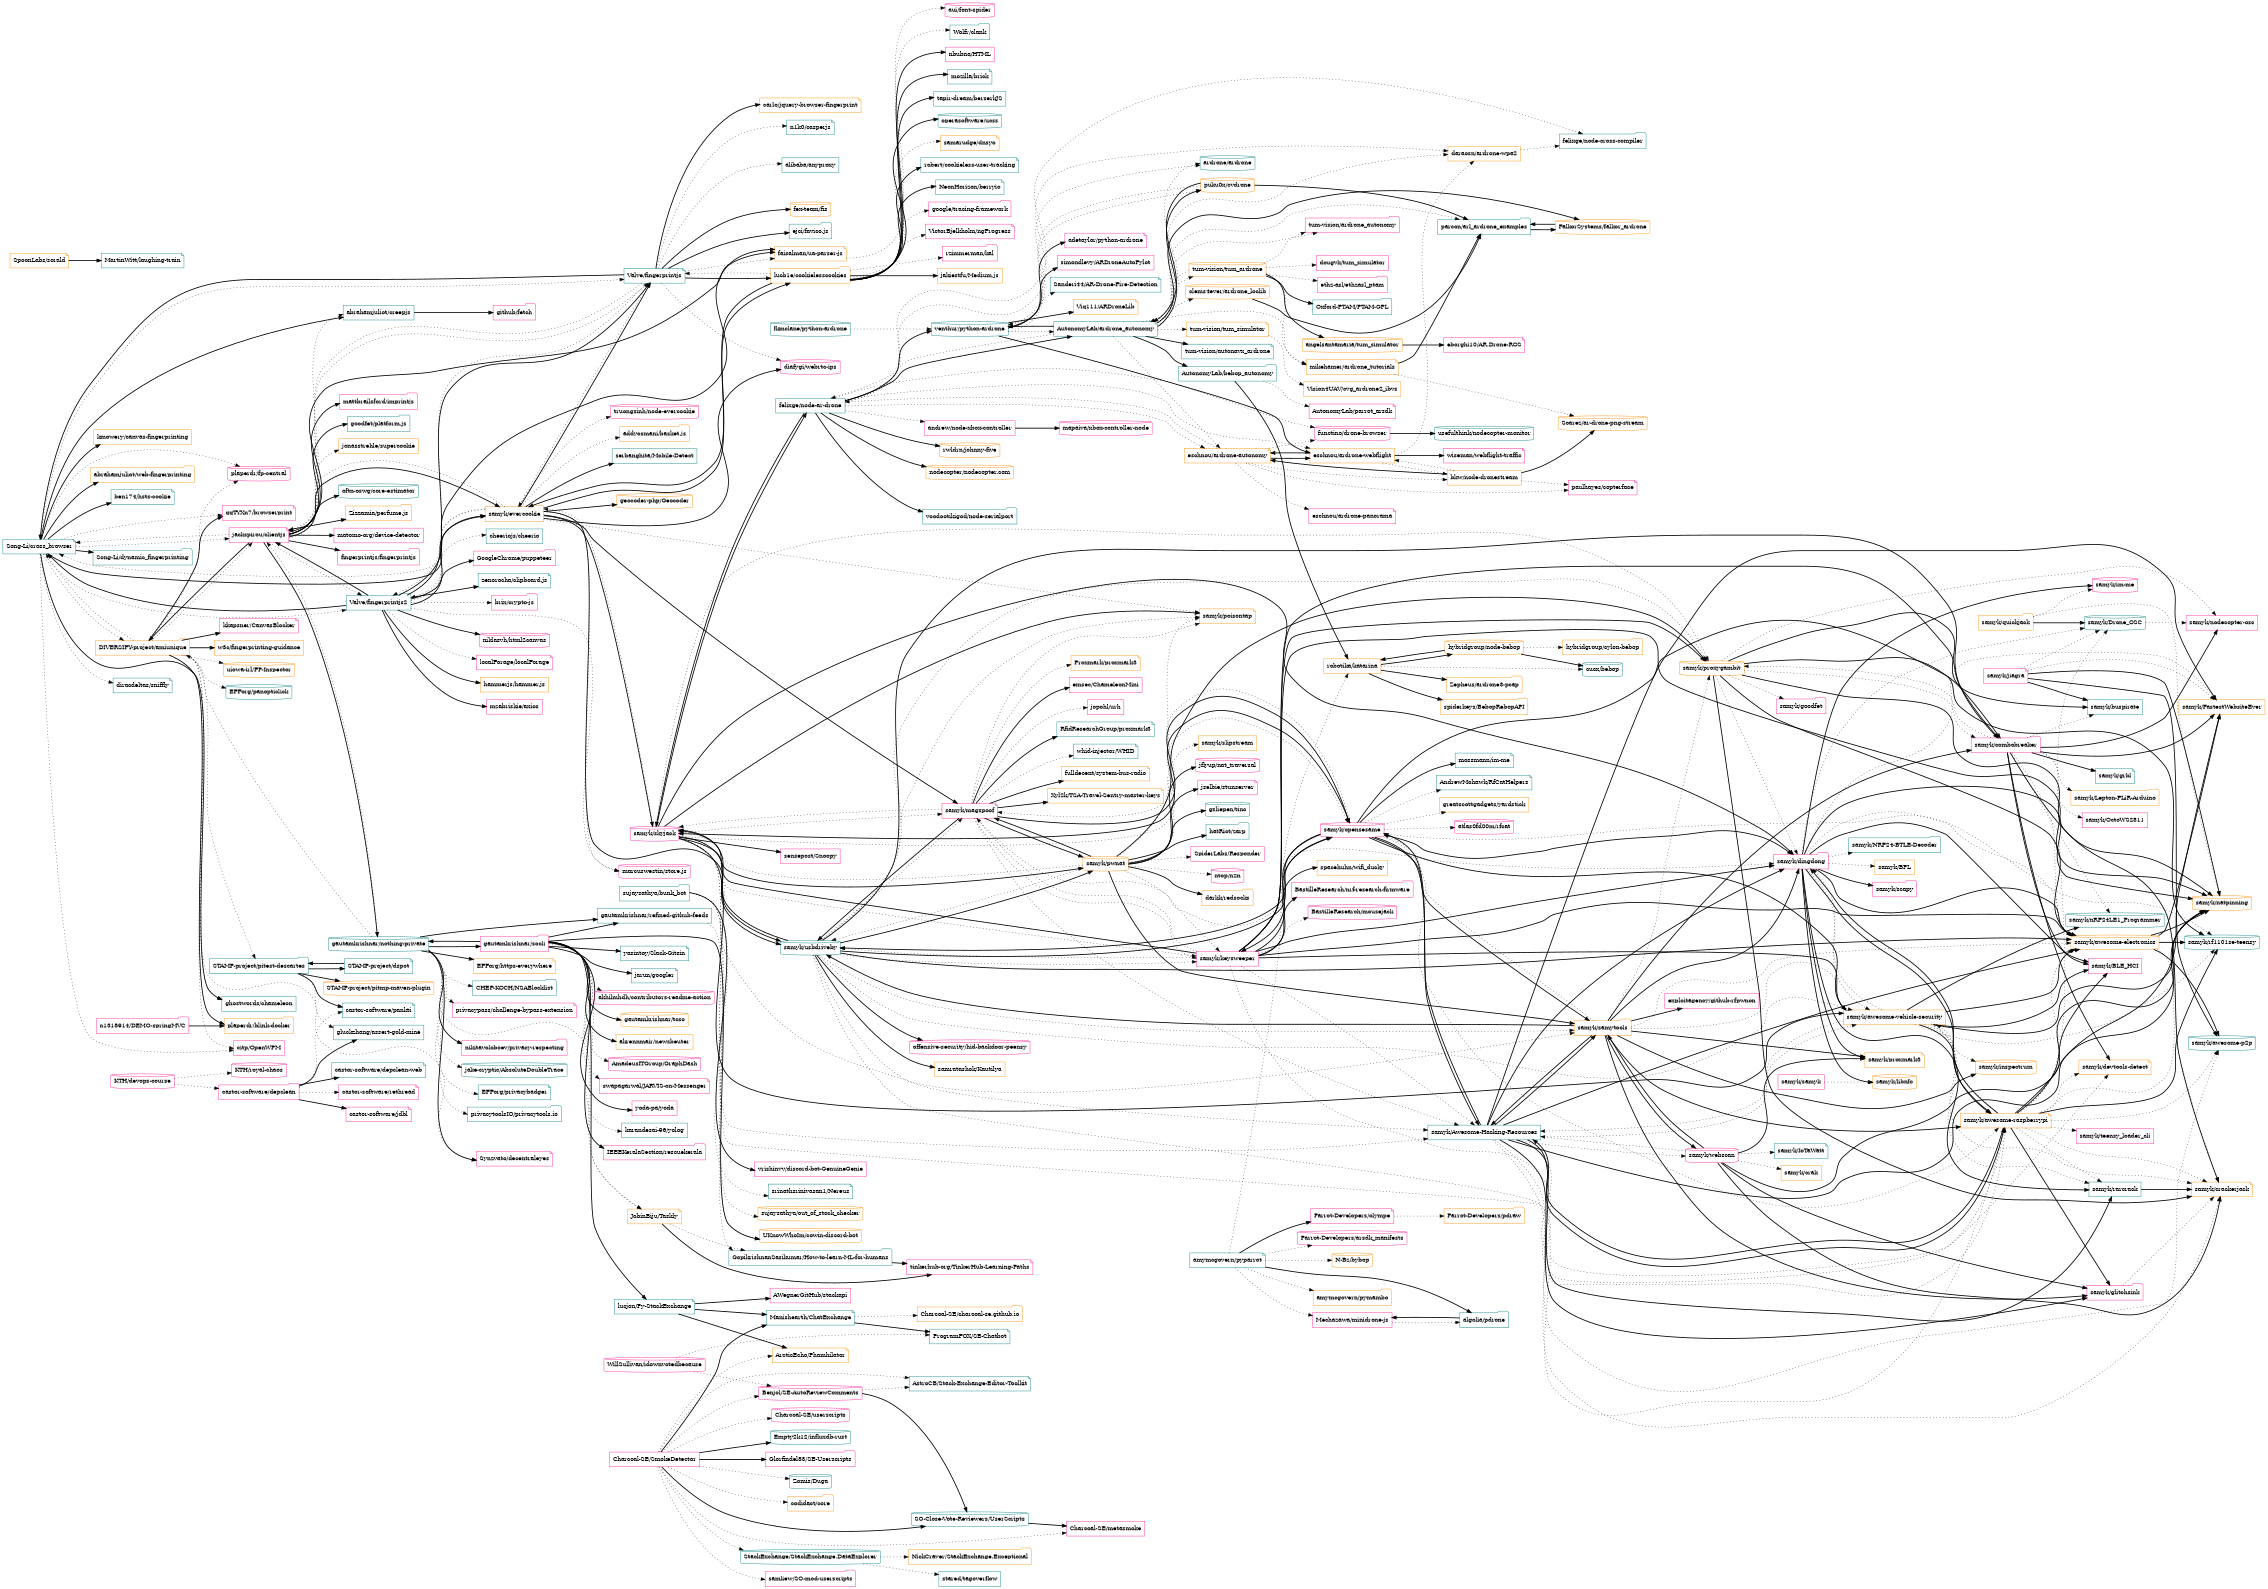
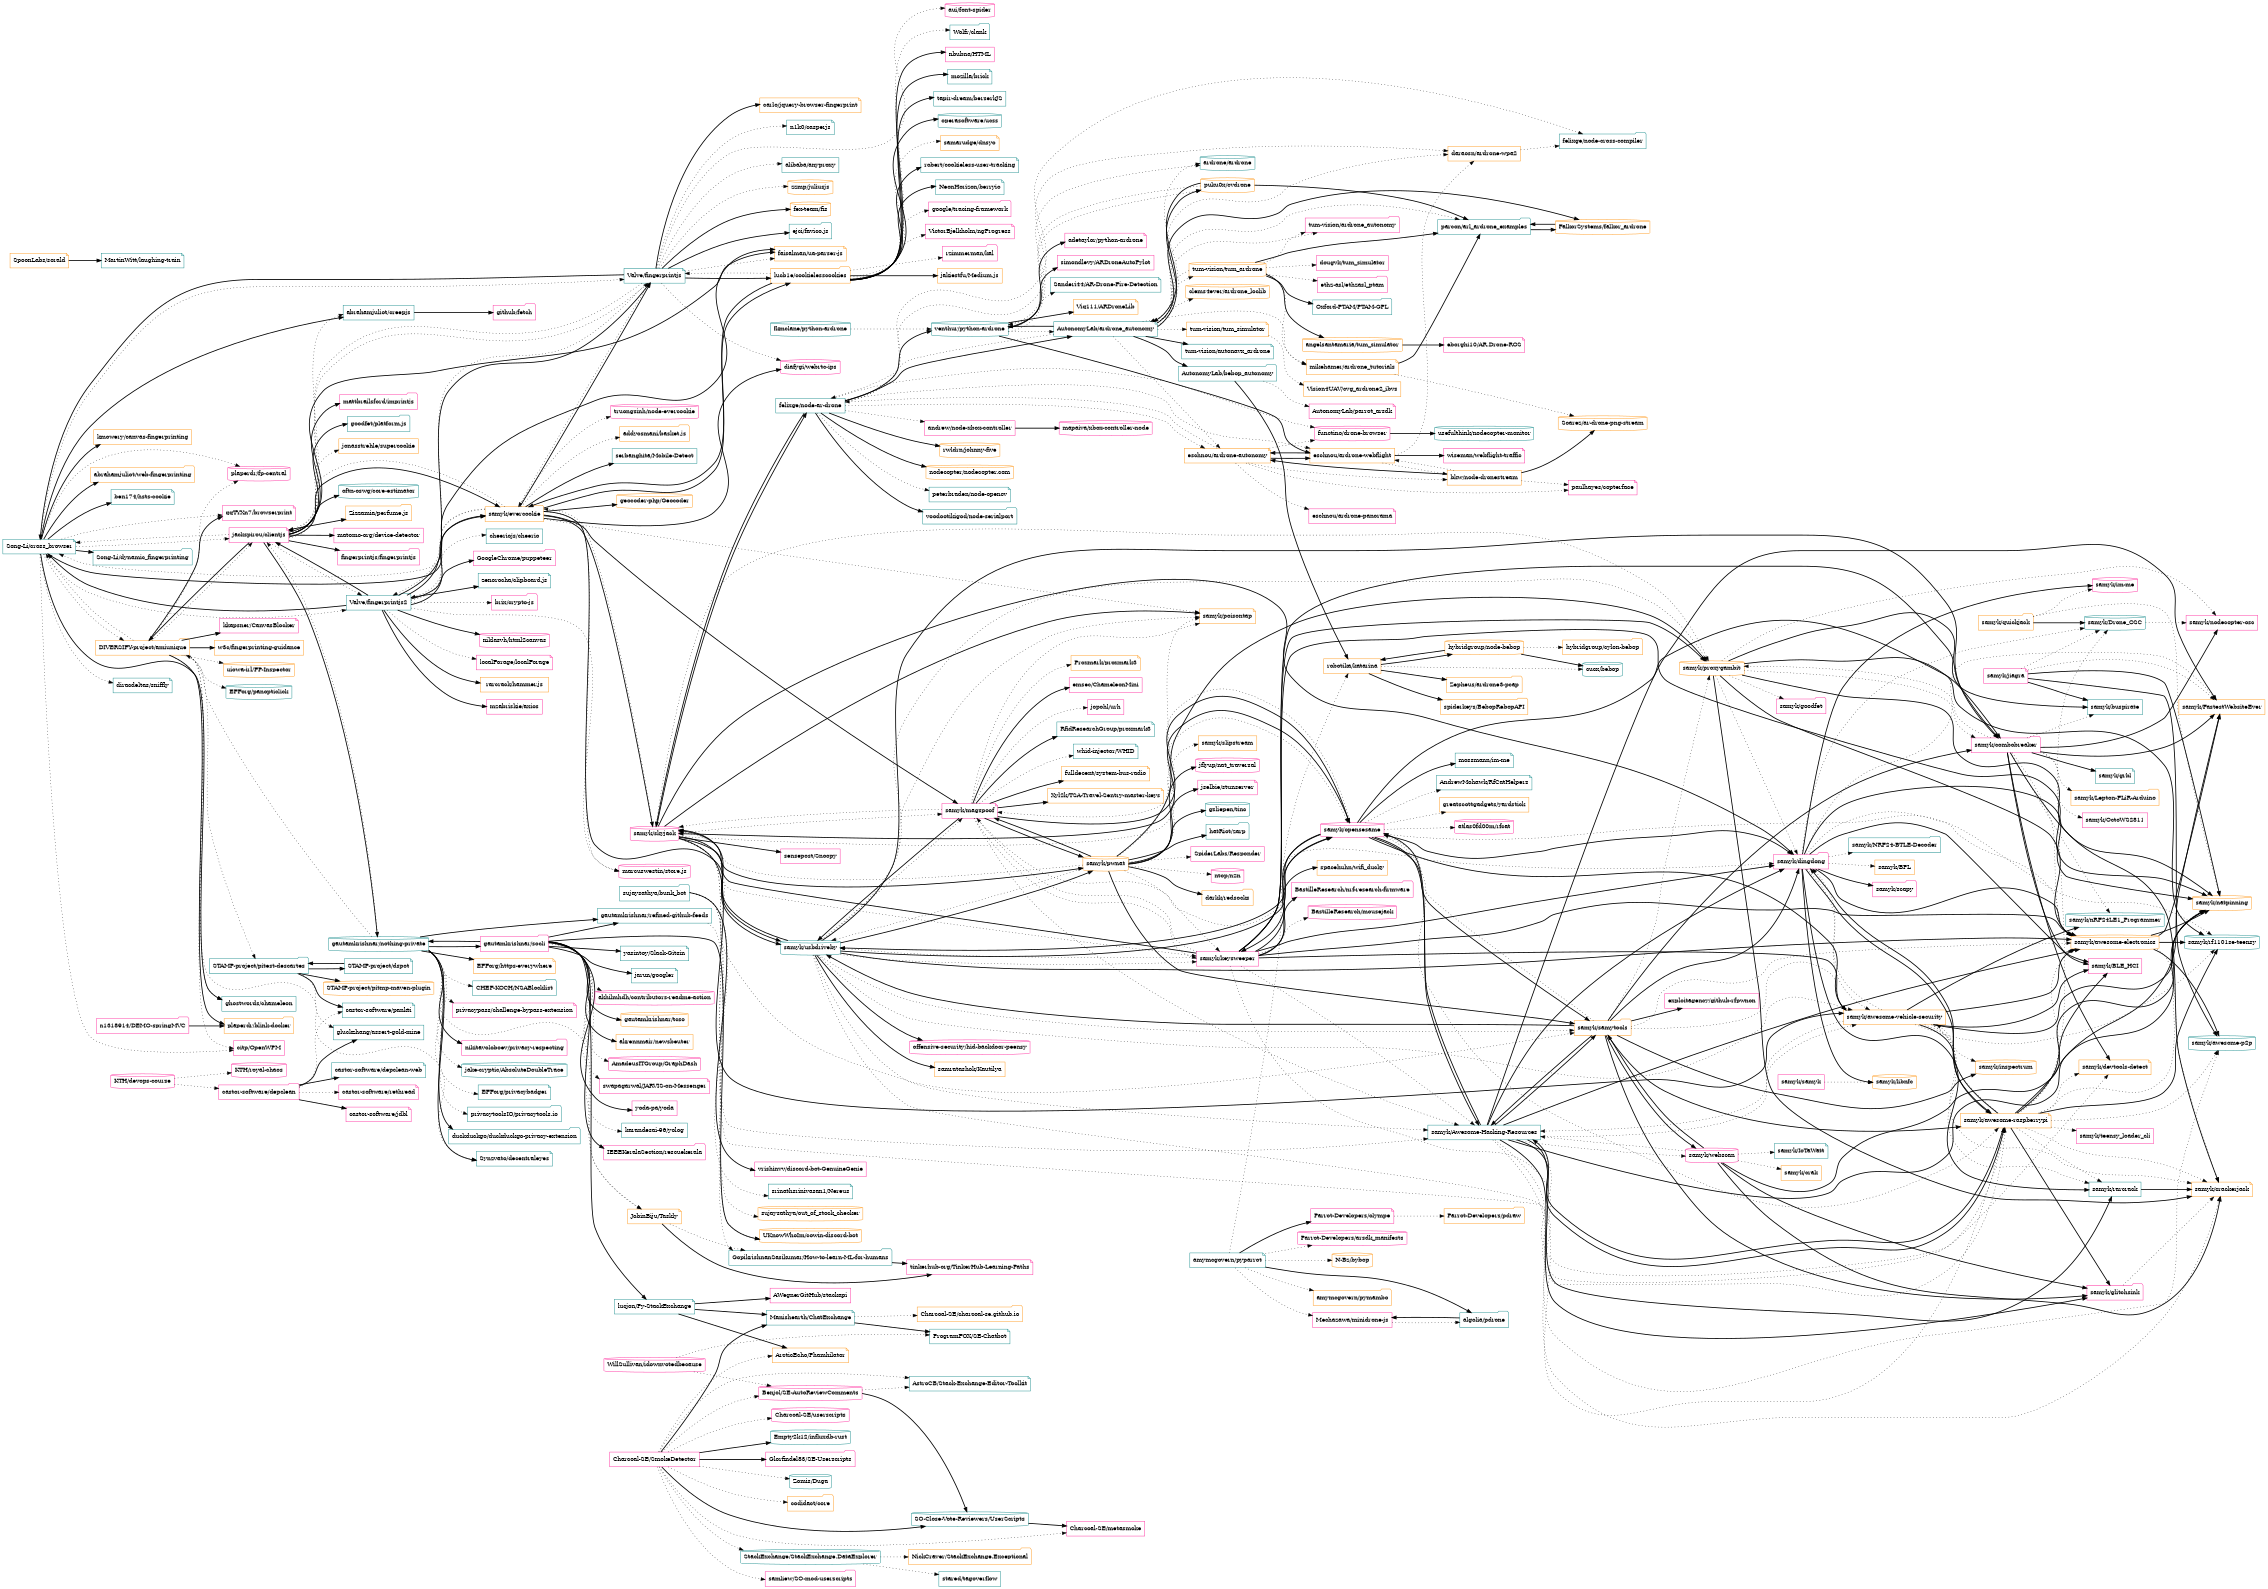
(896, 60) -> (823, 149)
none -> (810, 187)
(1383, 330) -> (1343, 243)
none -> (970, 495)
(514, 685) -> (514, 685)
(1895, 1060) -> none
none -> (514, 1137)
(514, 1159) -> (514, 1159)
